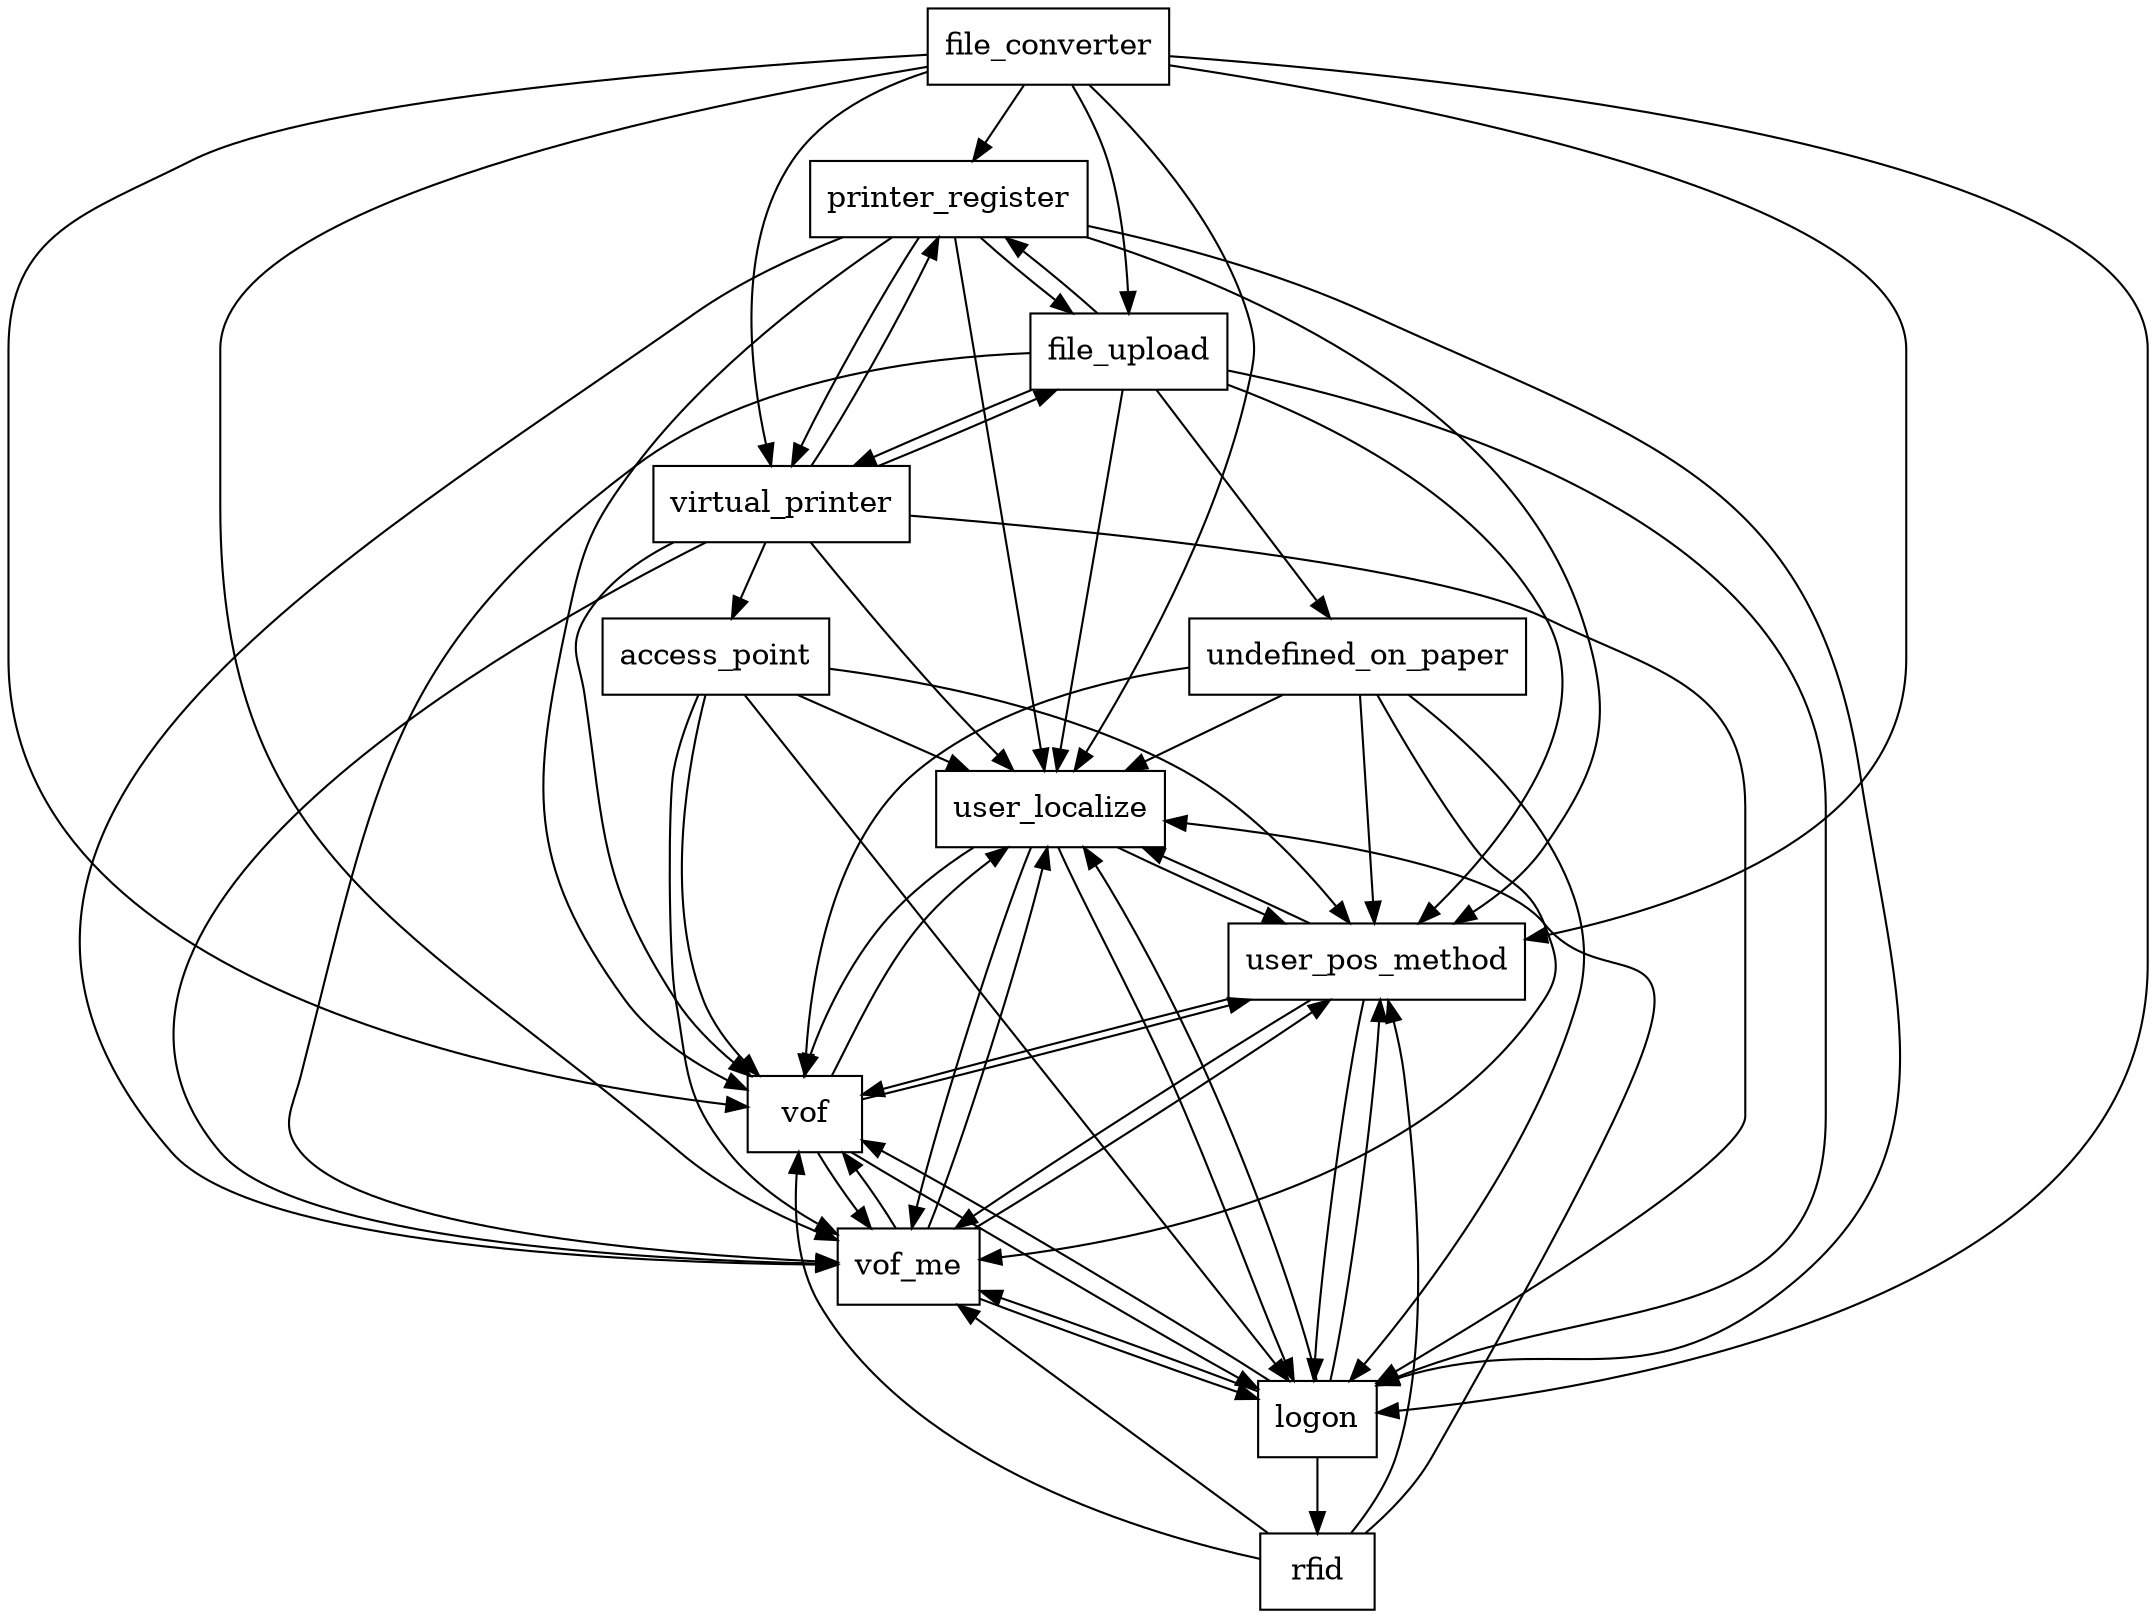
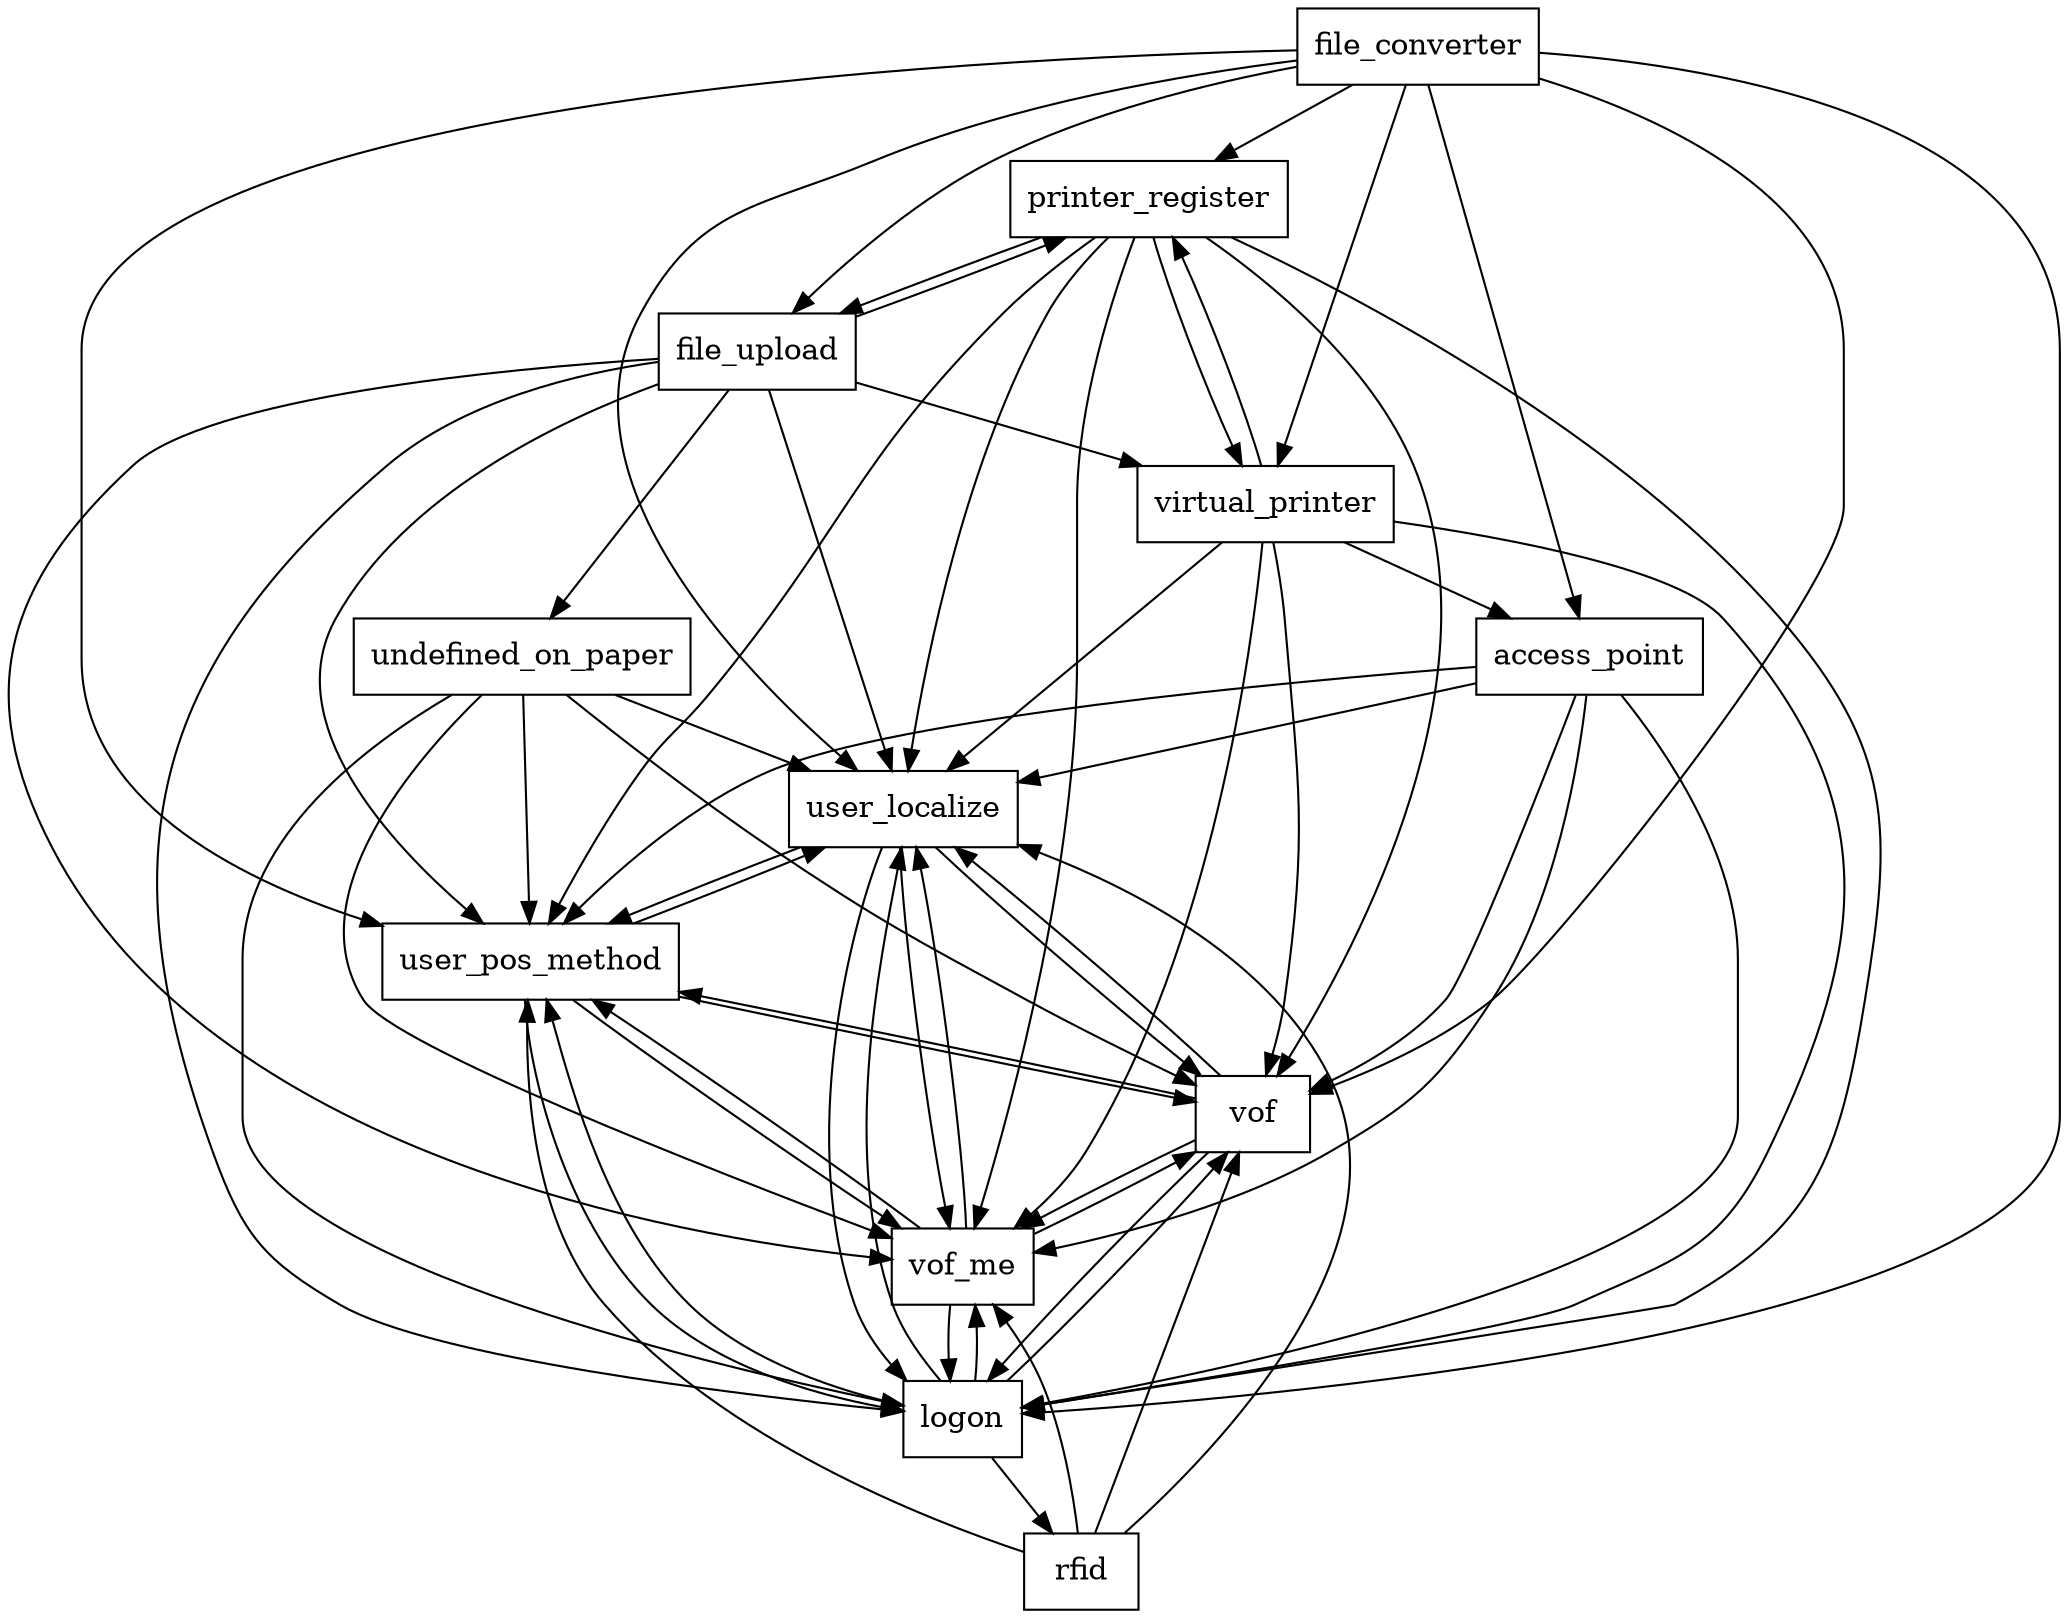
(958, 433) -> none
(222, 529) -> (1501, 341)
